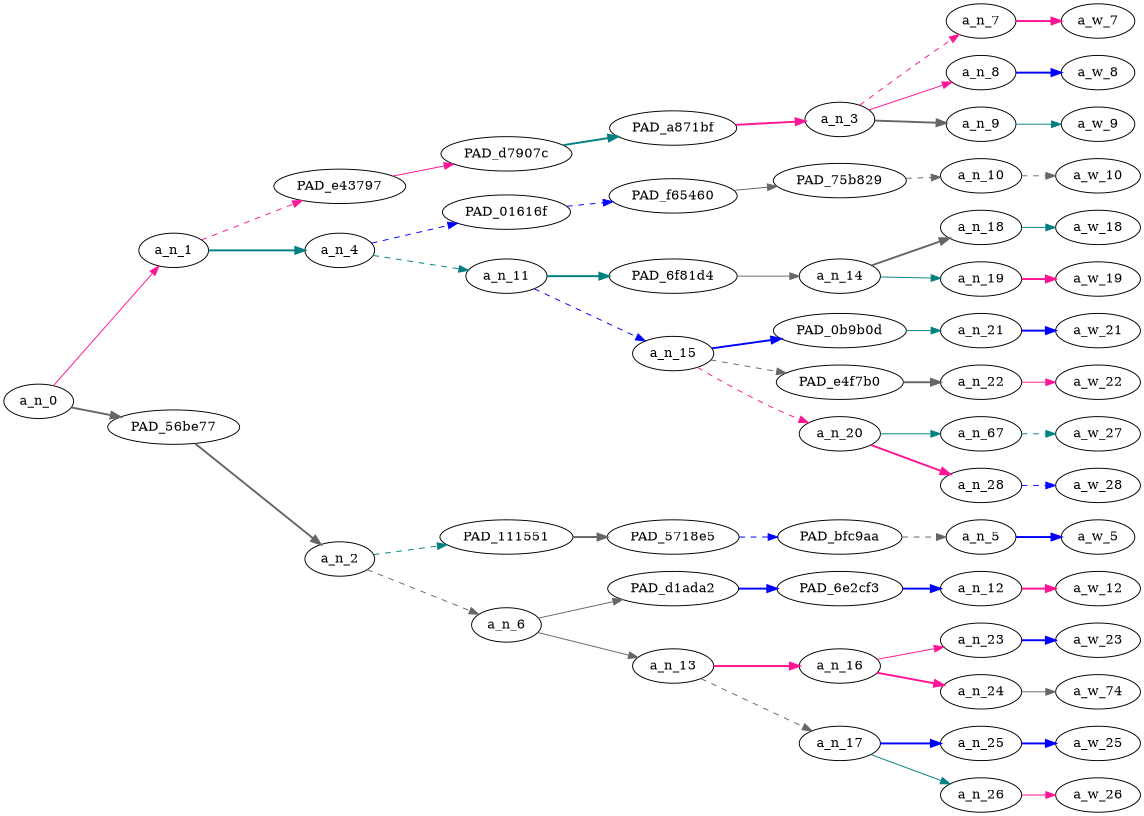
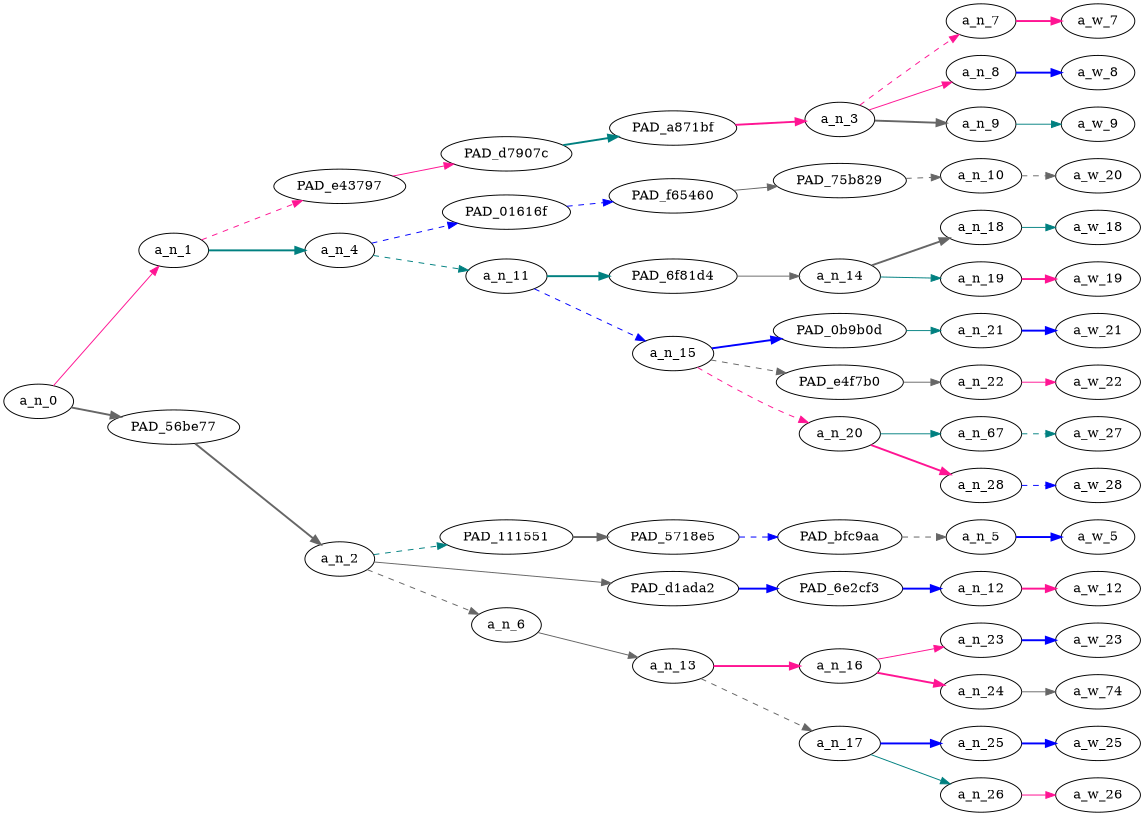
(1098, 176) -> (1098, 176)
(917, 382) -> (917, 382)
(576, 610) -> (488, 572)
